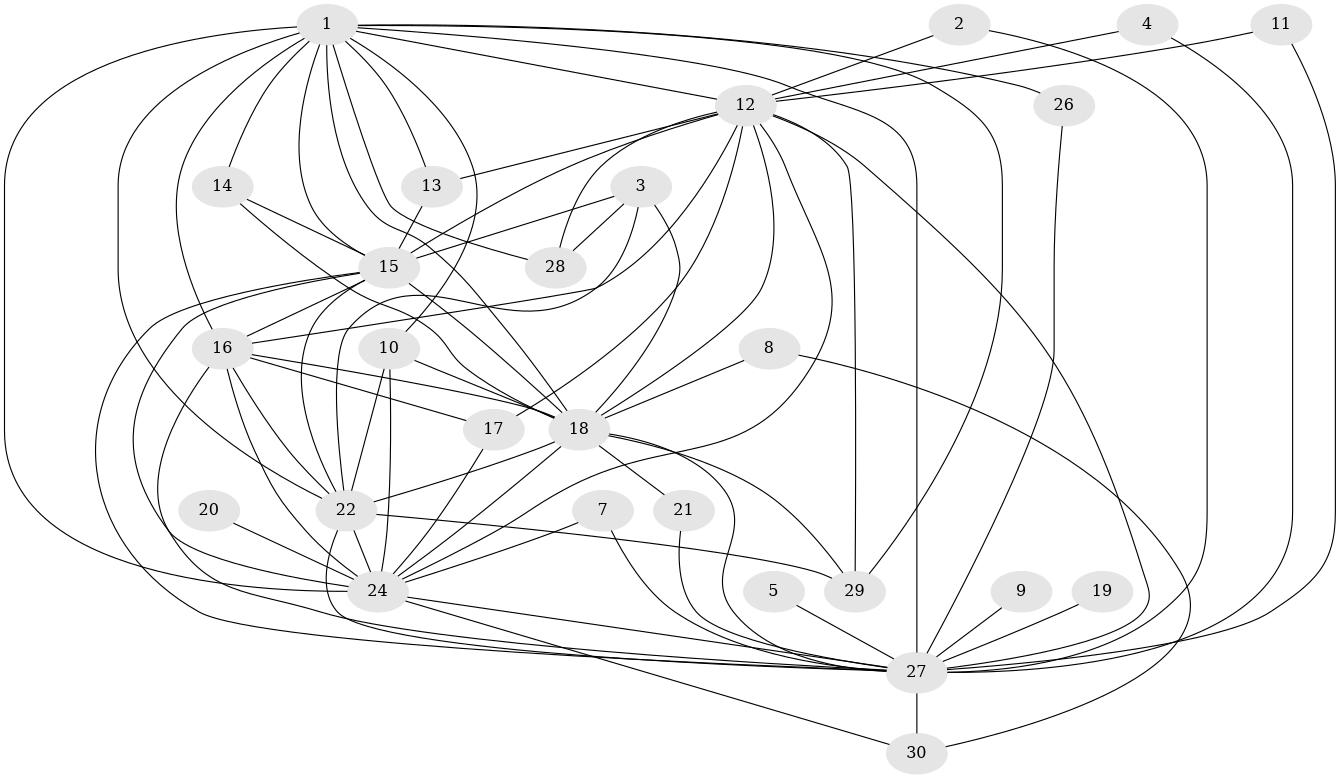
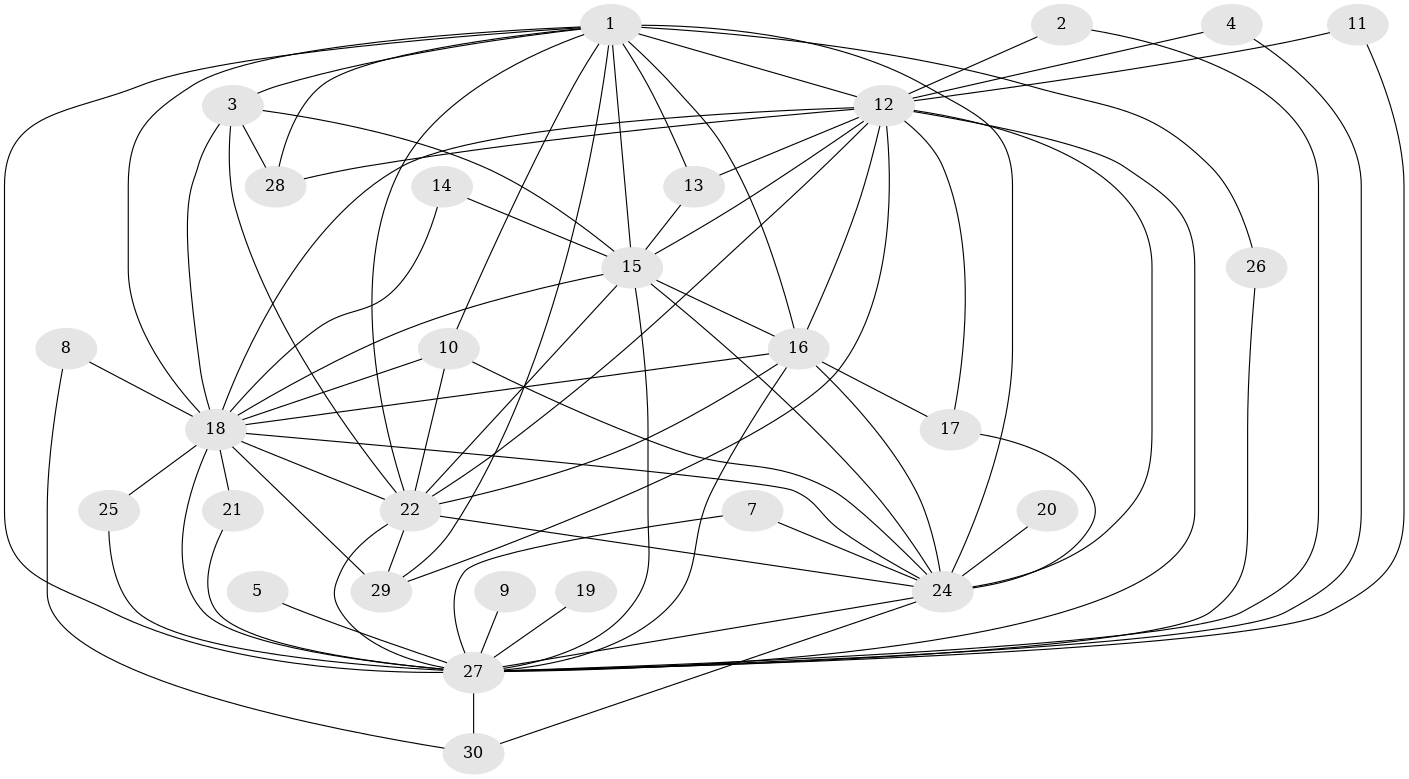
(261, 98) -> (418, 53)
none -> (658, 319)
none -> (109, 511)
